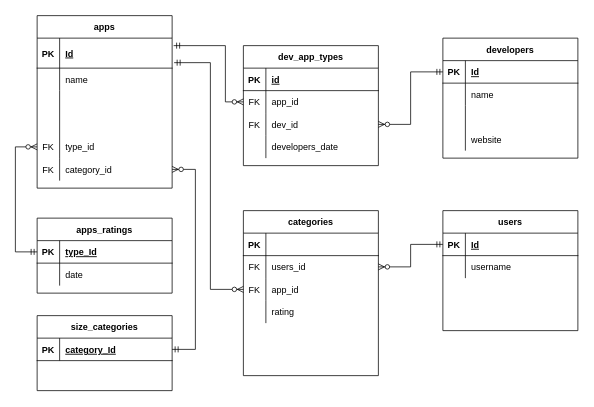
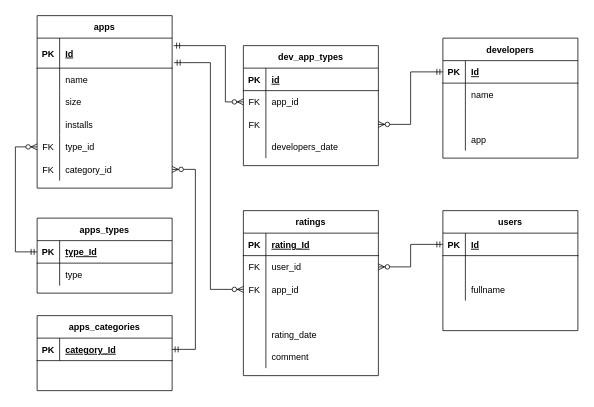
none -> (116, 102)
none -> (116, 124)
(322, 124) -> none
(487, 140) -> (479, 140)
(311, 222) -> (311, 222)
(104, 230) -> (104, 230)
none -> (322, 244)
(290, 267) -> (288, 267)
(522, 267) -> none
(75, 275) -> (75, 275)
none -> (522, 289)
(322, 312) -> none
(104, 327) -> (104, 327)
none -> (322, 334)
none -> (322, 357)
